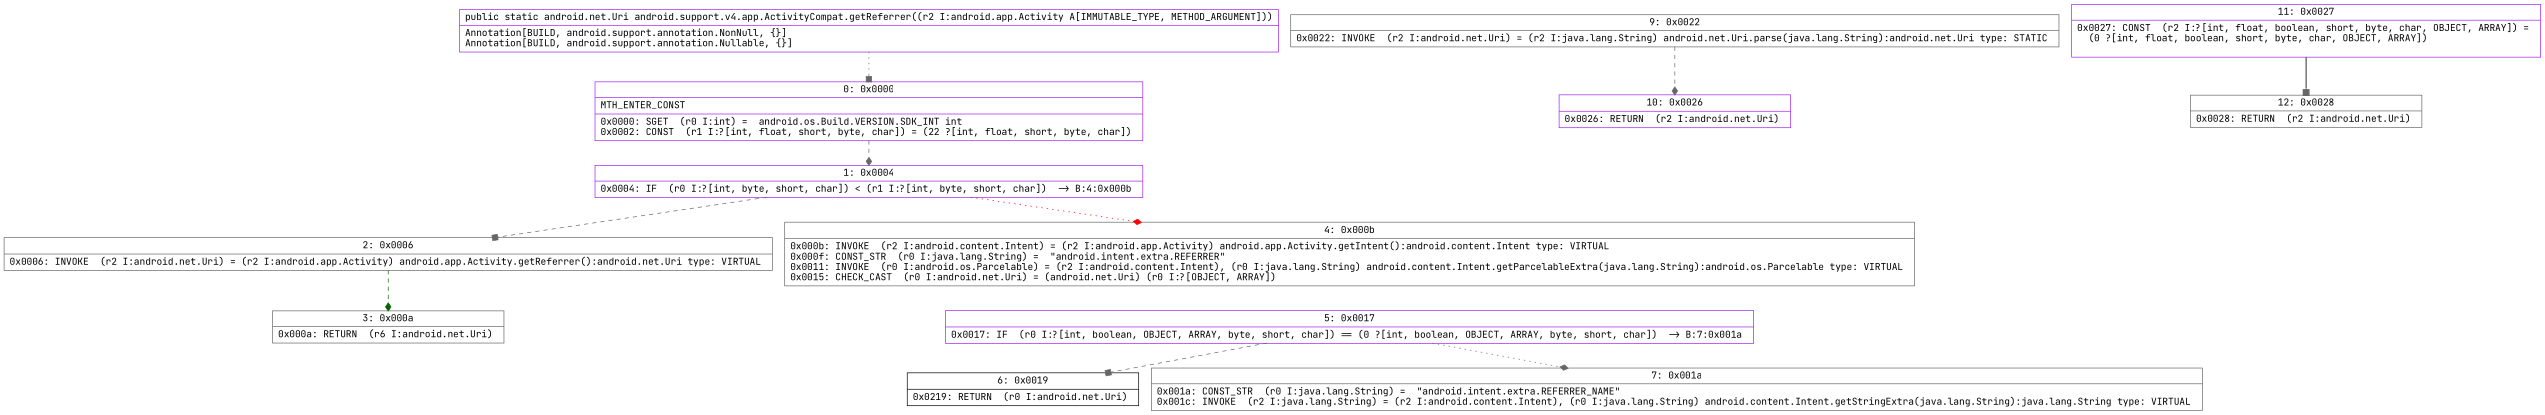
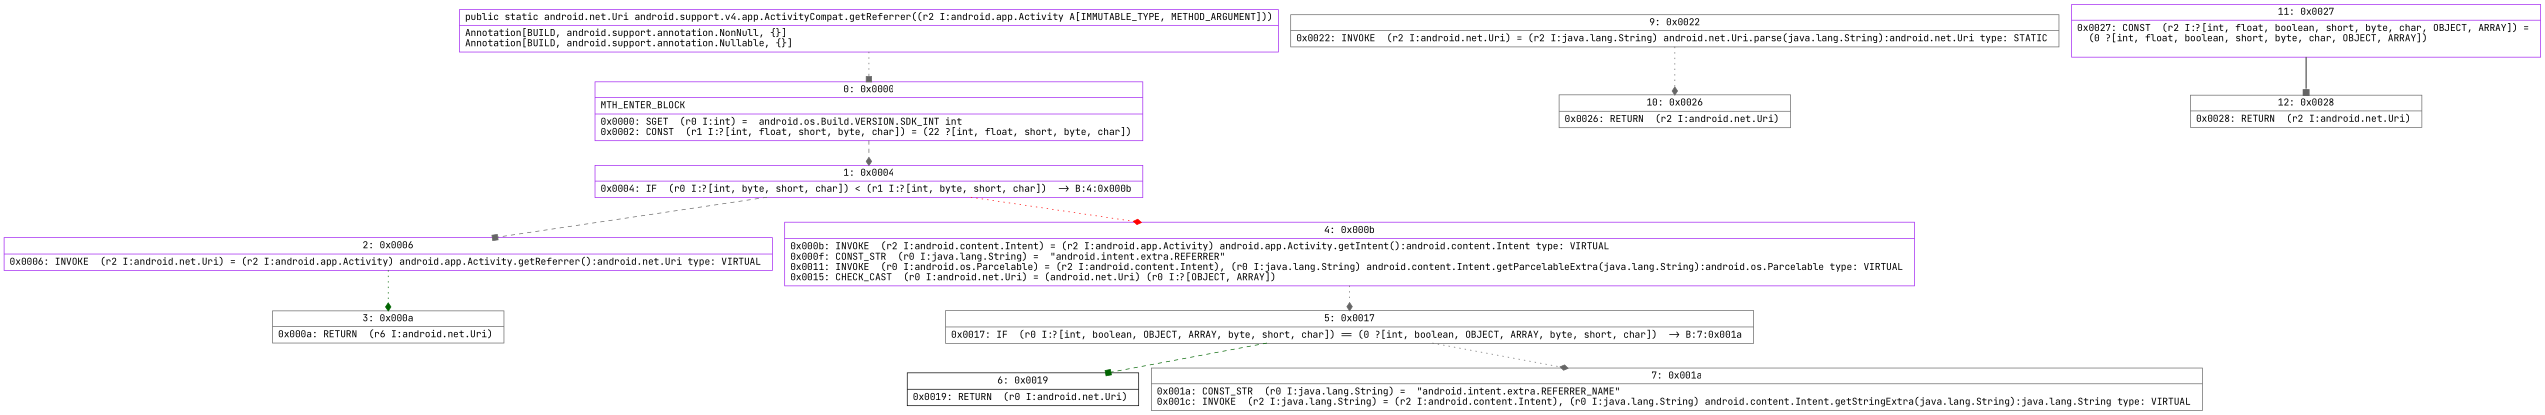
(1675, 67) -> (1675, 67)
(643, 105) -> (643, 105)
(1675, 111) -> (1675, 111)
(388, 254) -> (388, 254)
(1350, 254) -> (1350, 254)
(388, 286) -> (388, 286)
none -> (1350, 294)
(1350, 327) -> (1350, 327)
(1190, 357) -> (1190, 357)
(1023, 397) -> (1023, 397)
